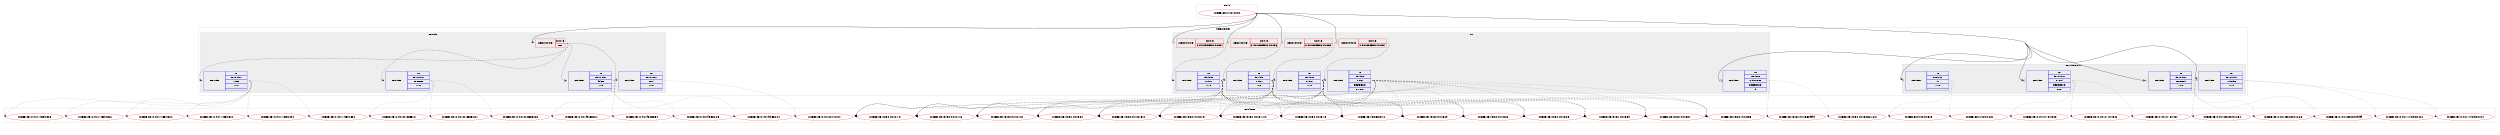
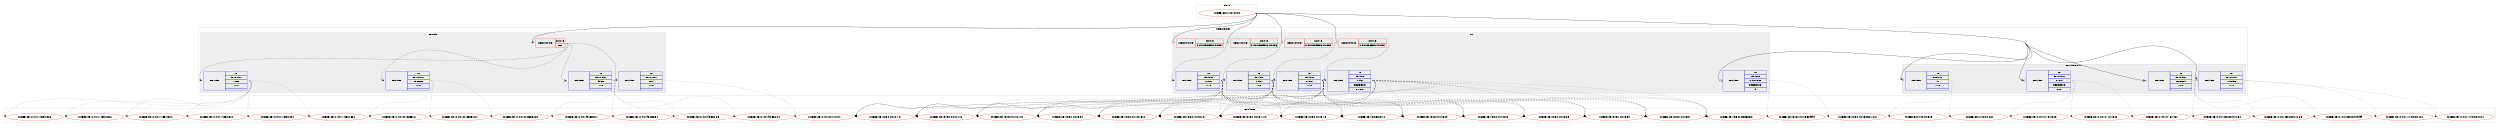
(1736, 117) -> (1736, 117)
